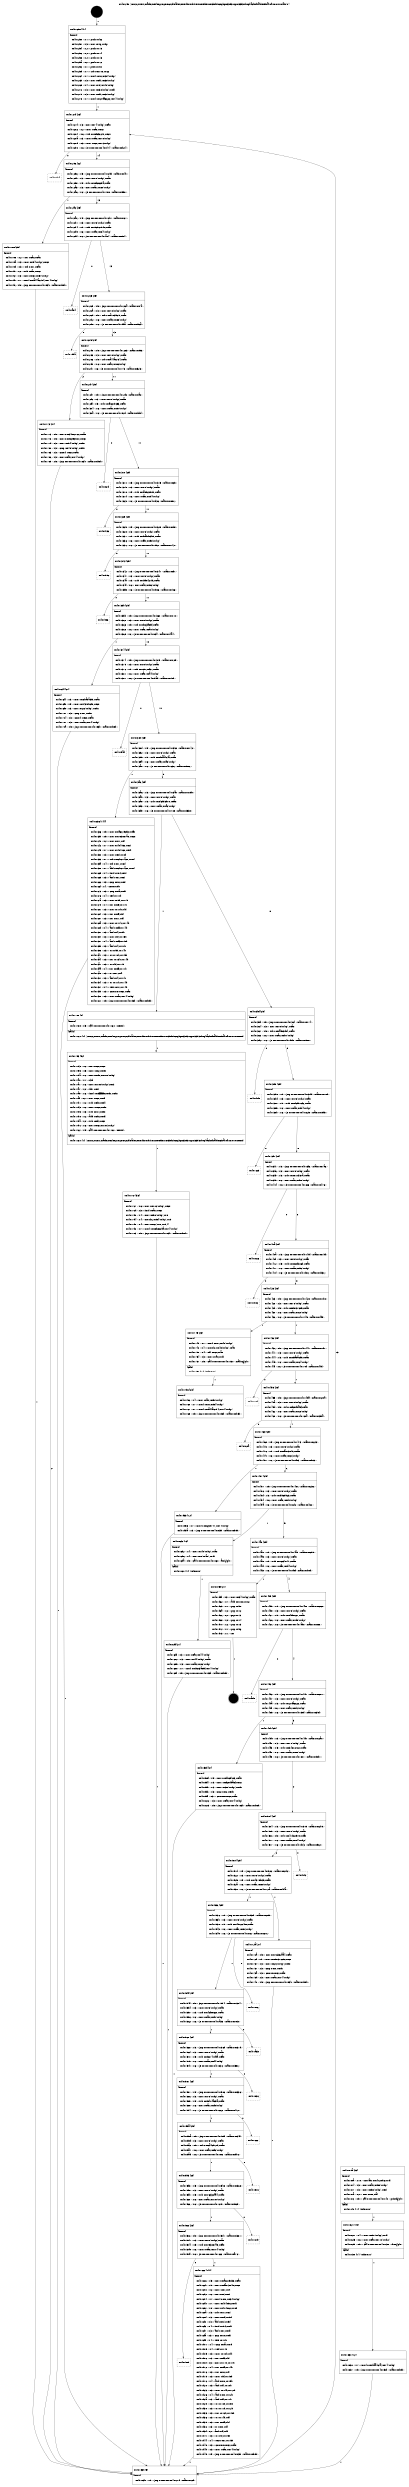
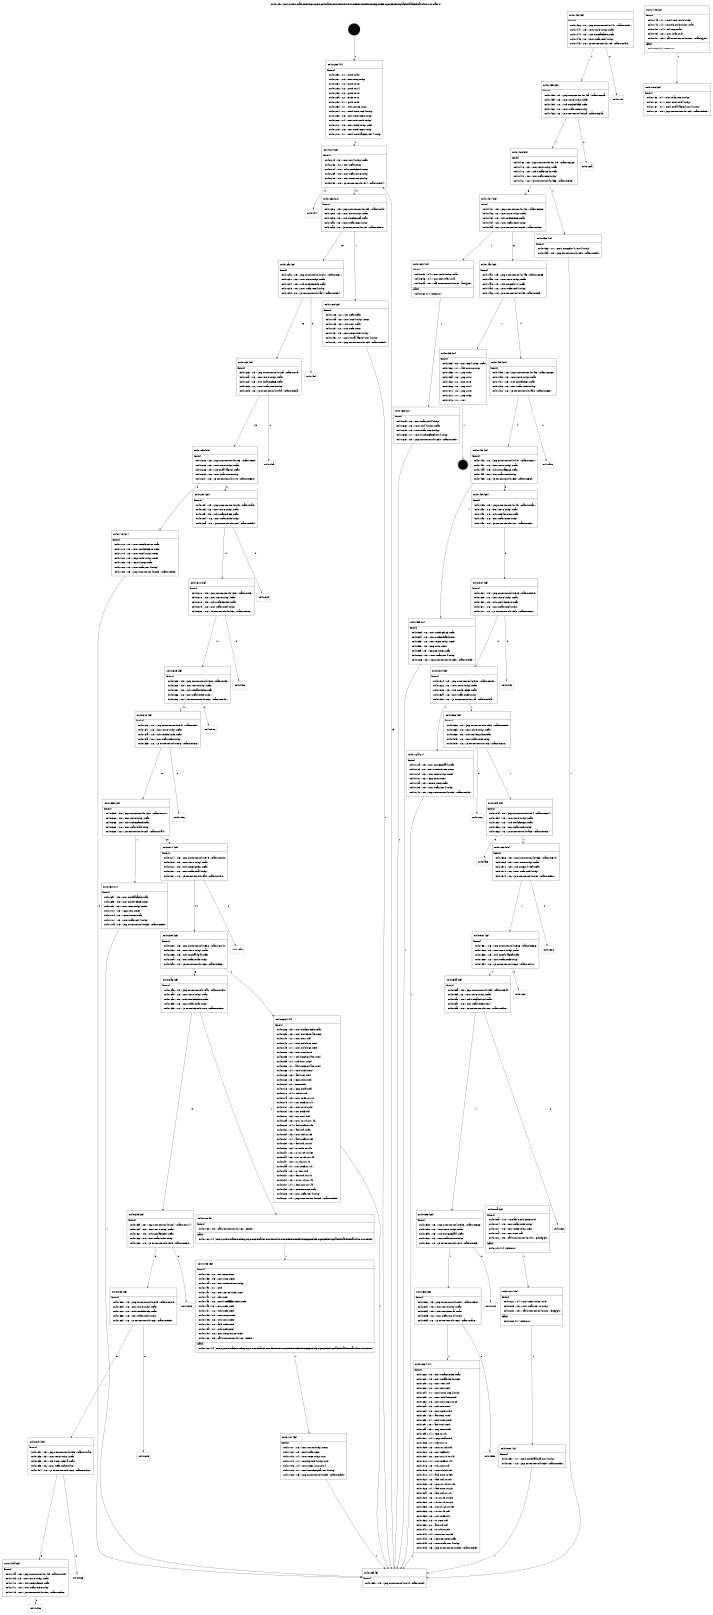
(295, 1303) -> none
